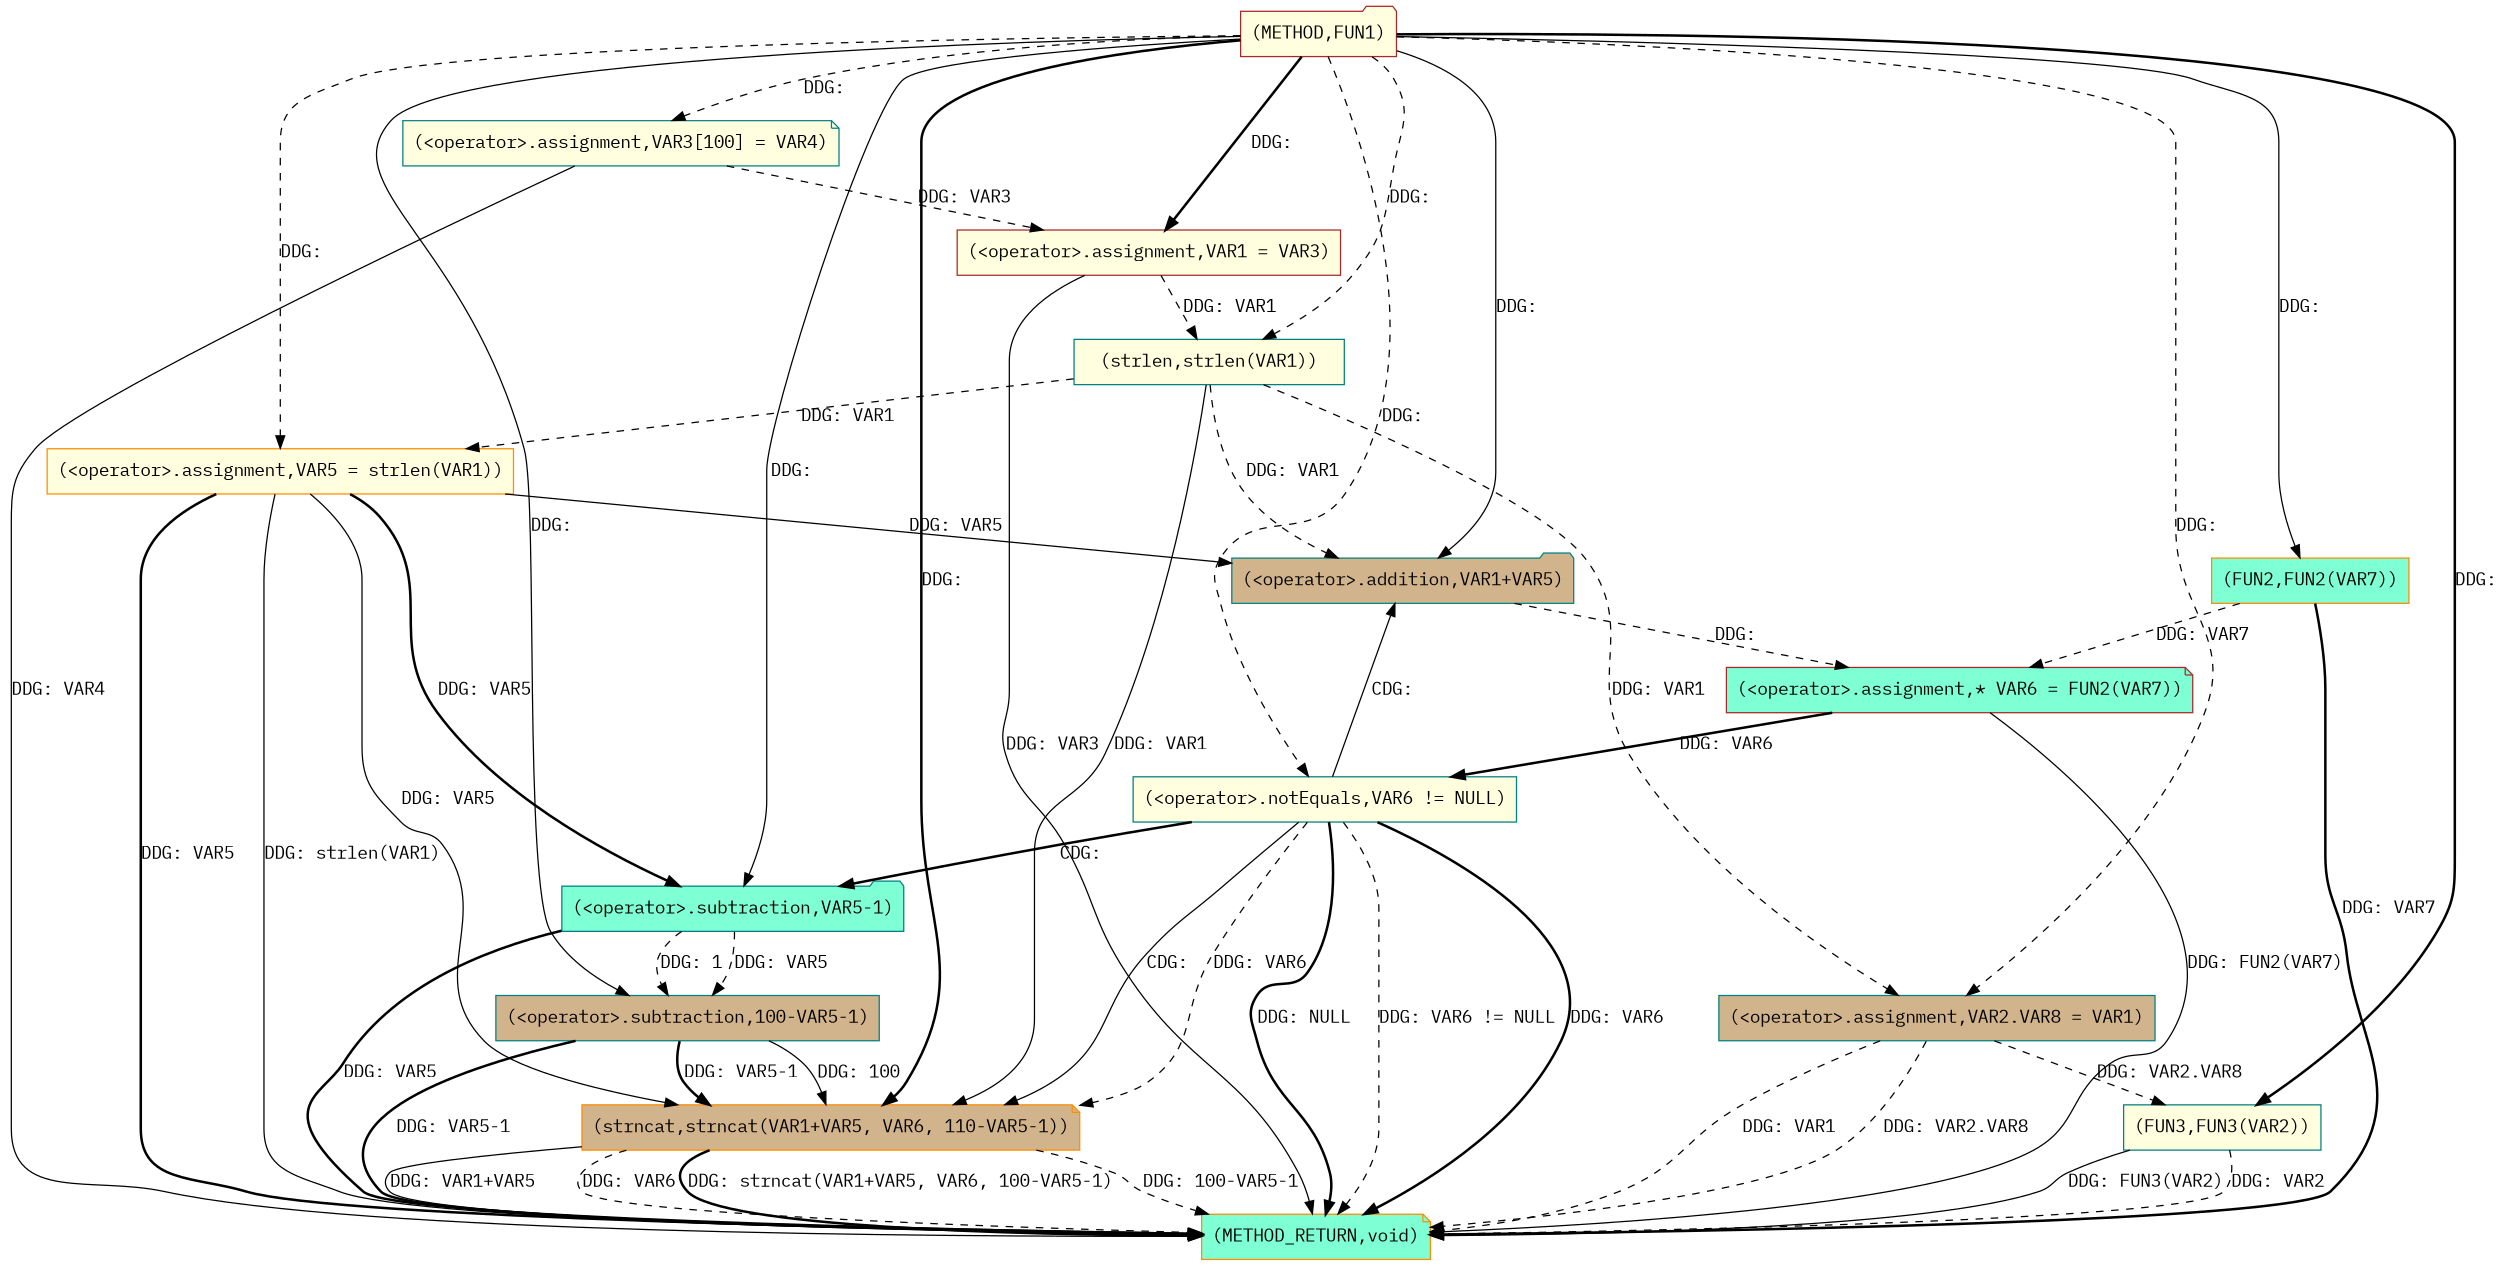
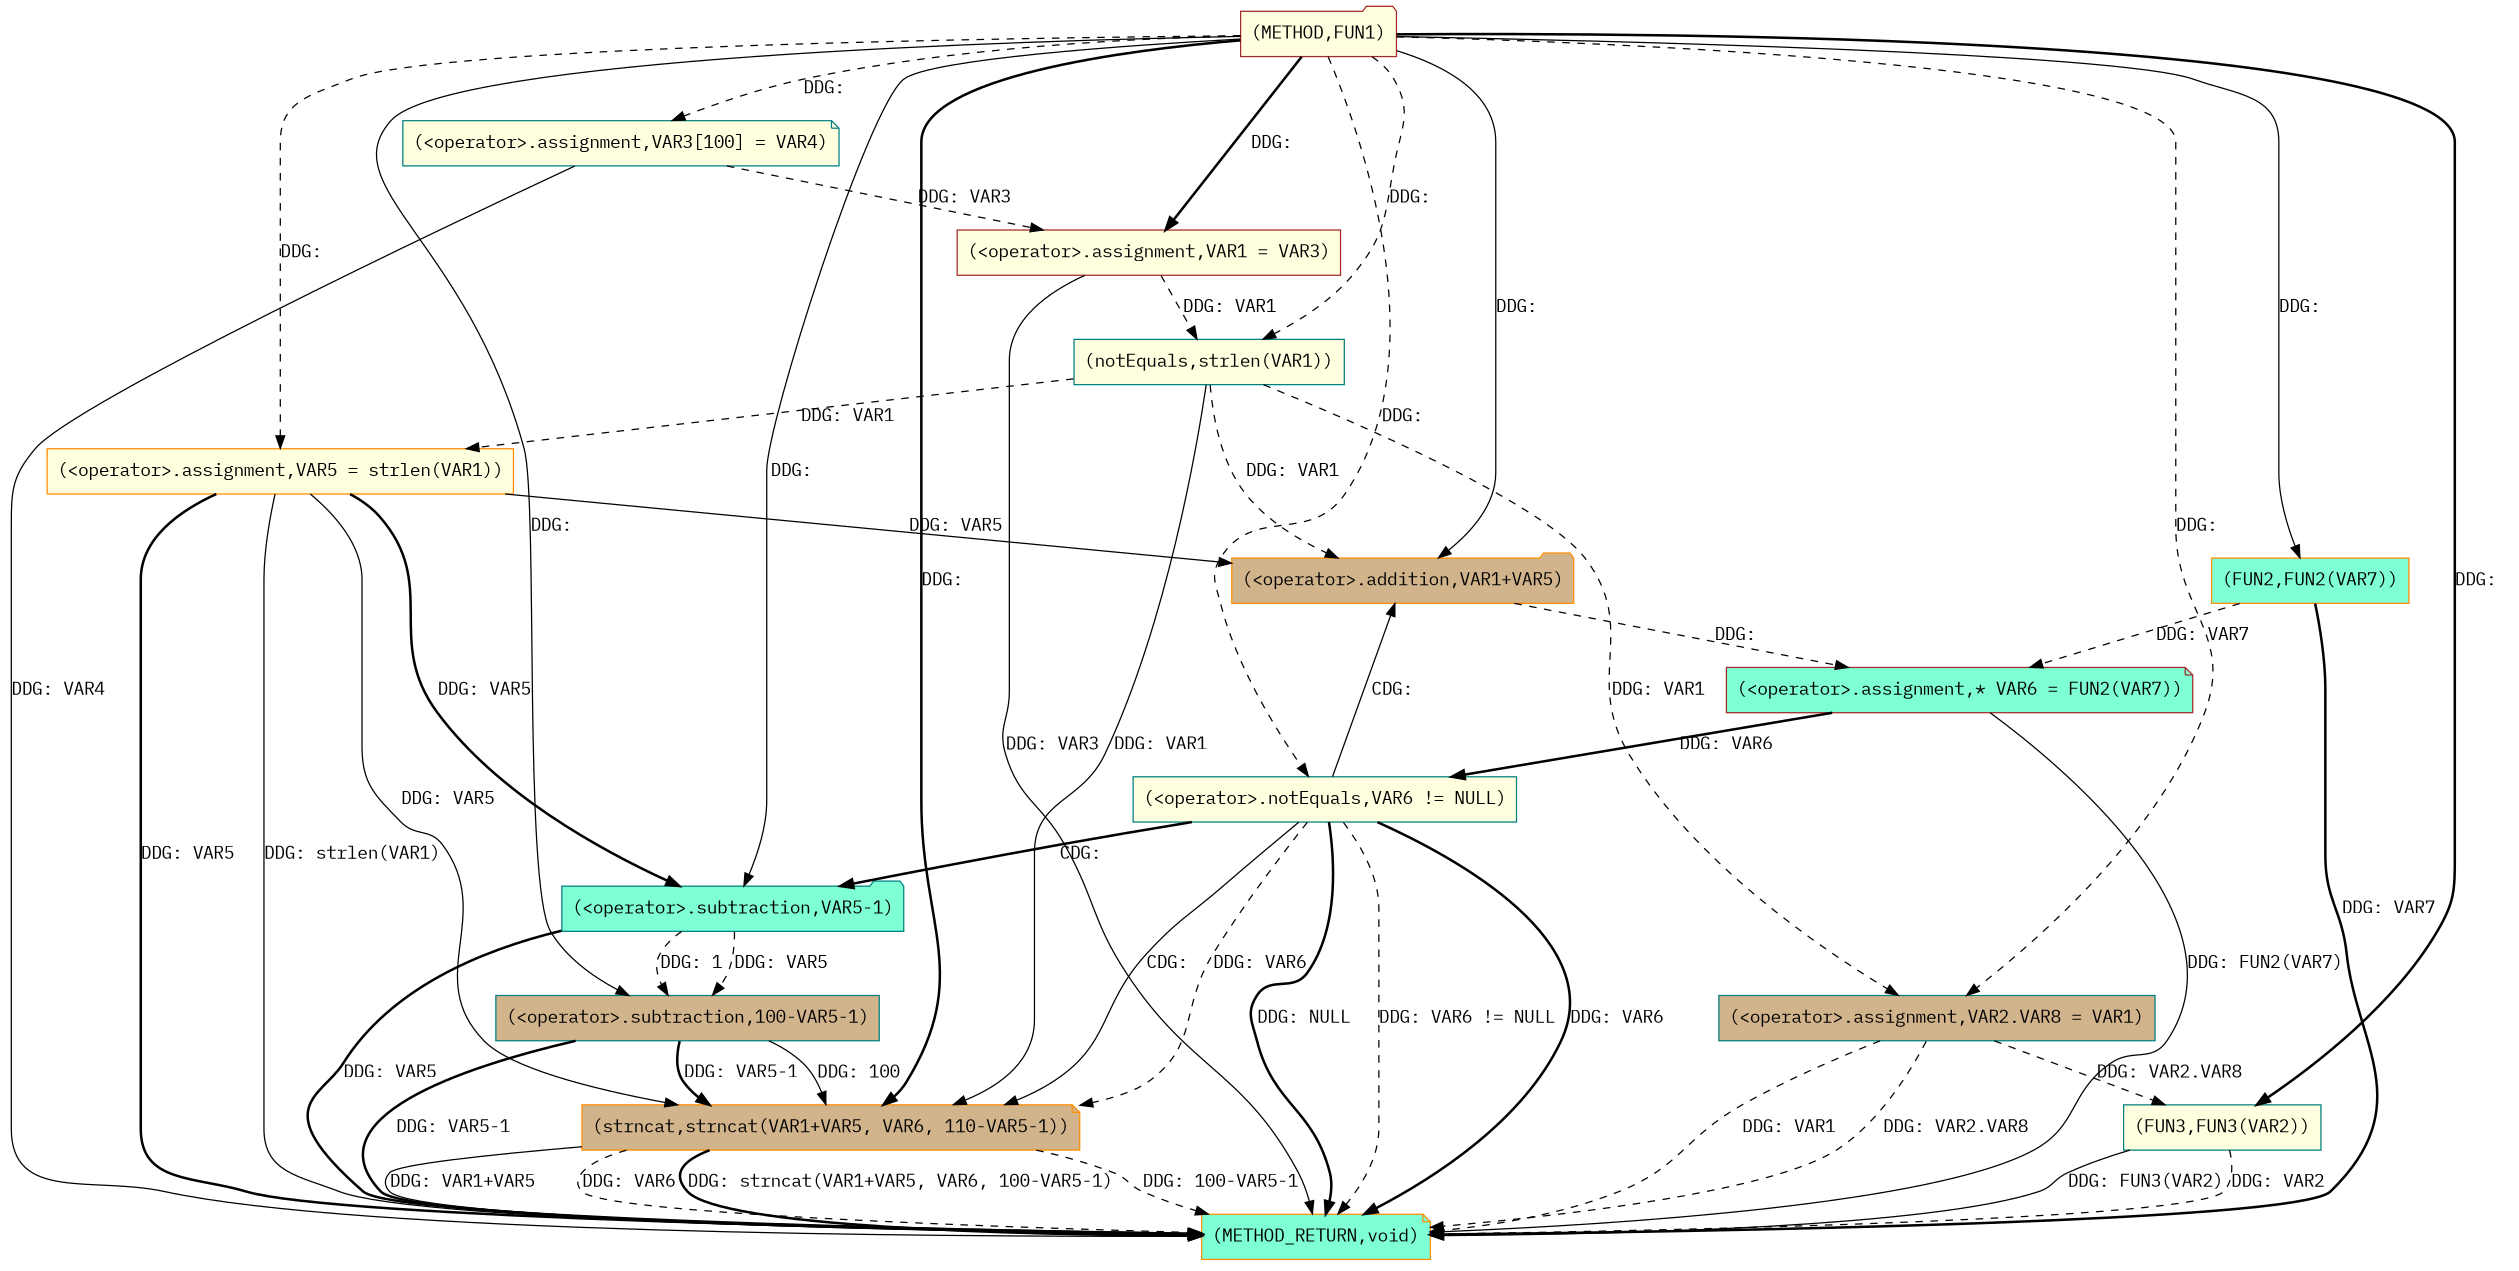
(1209, 362) -> (1209, 362)
(1403, 581) -> (1403, 581)
